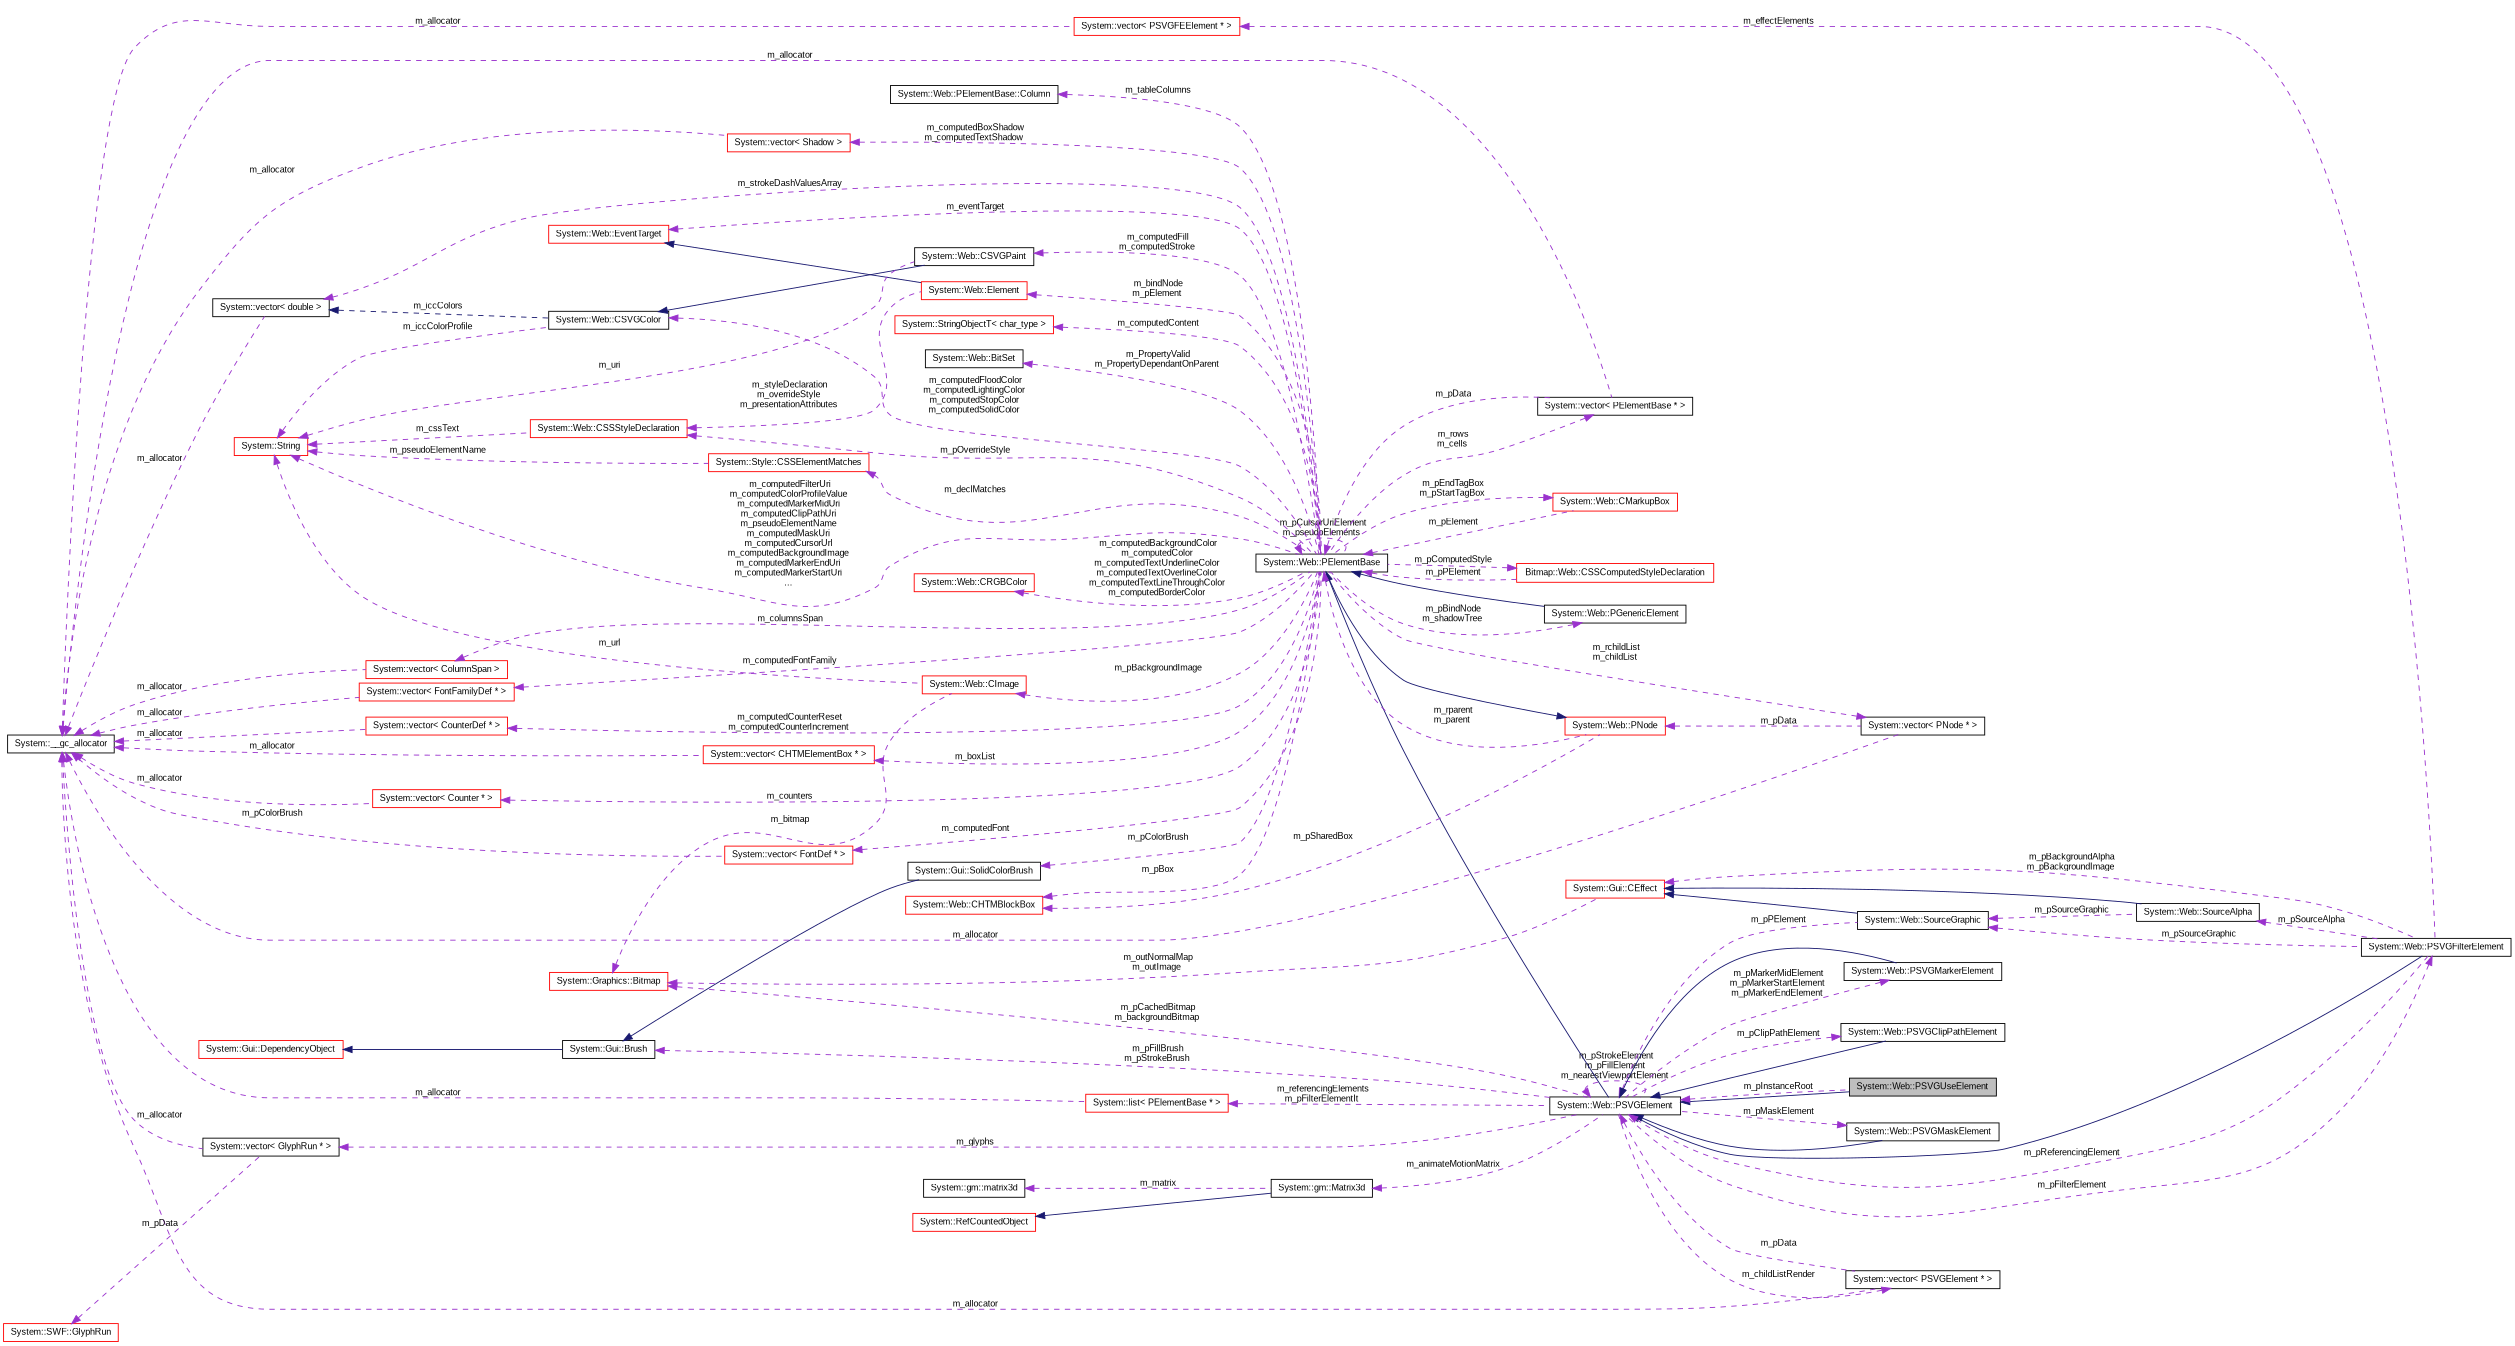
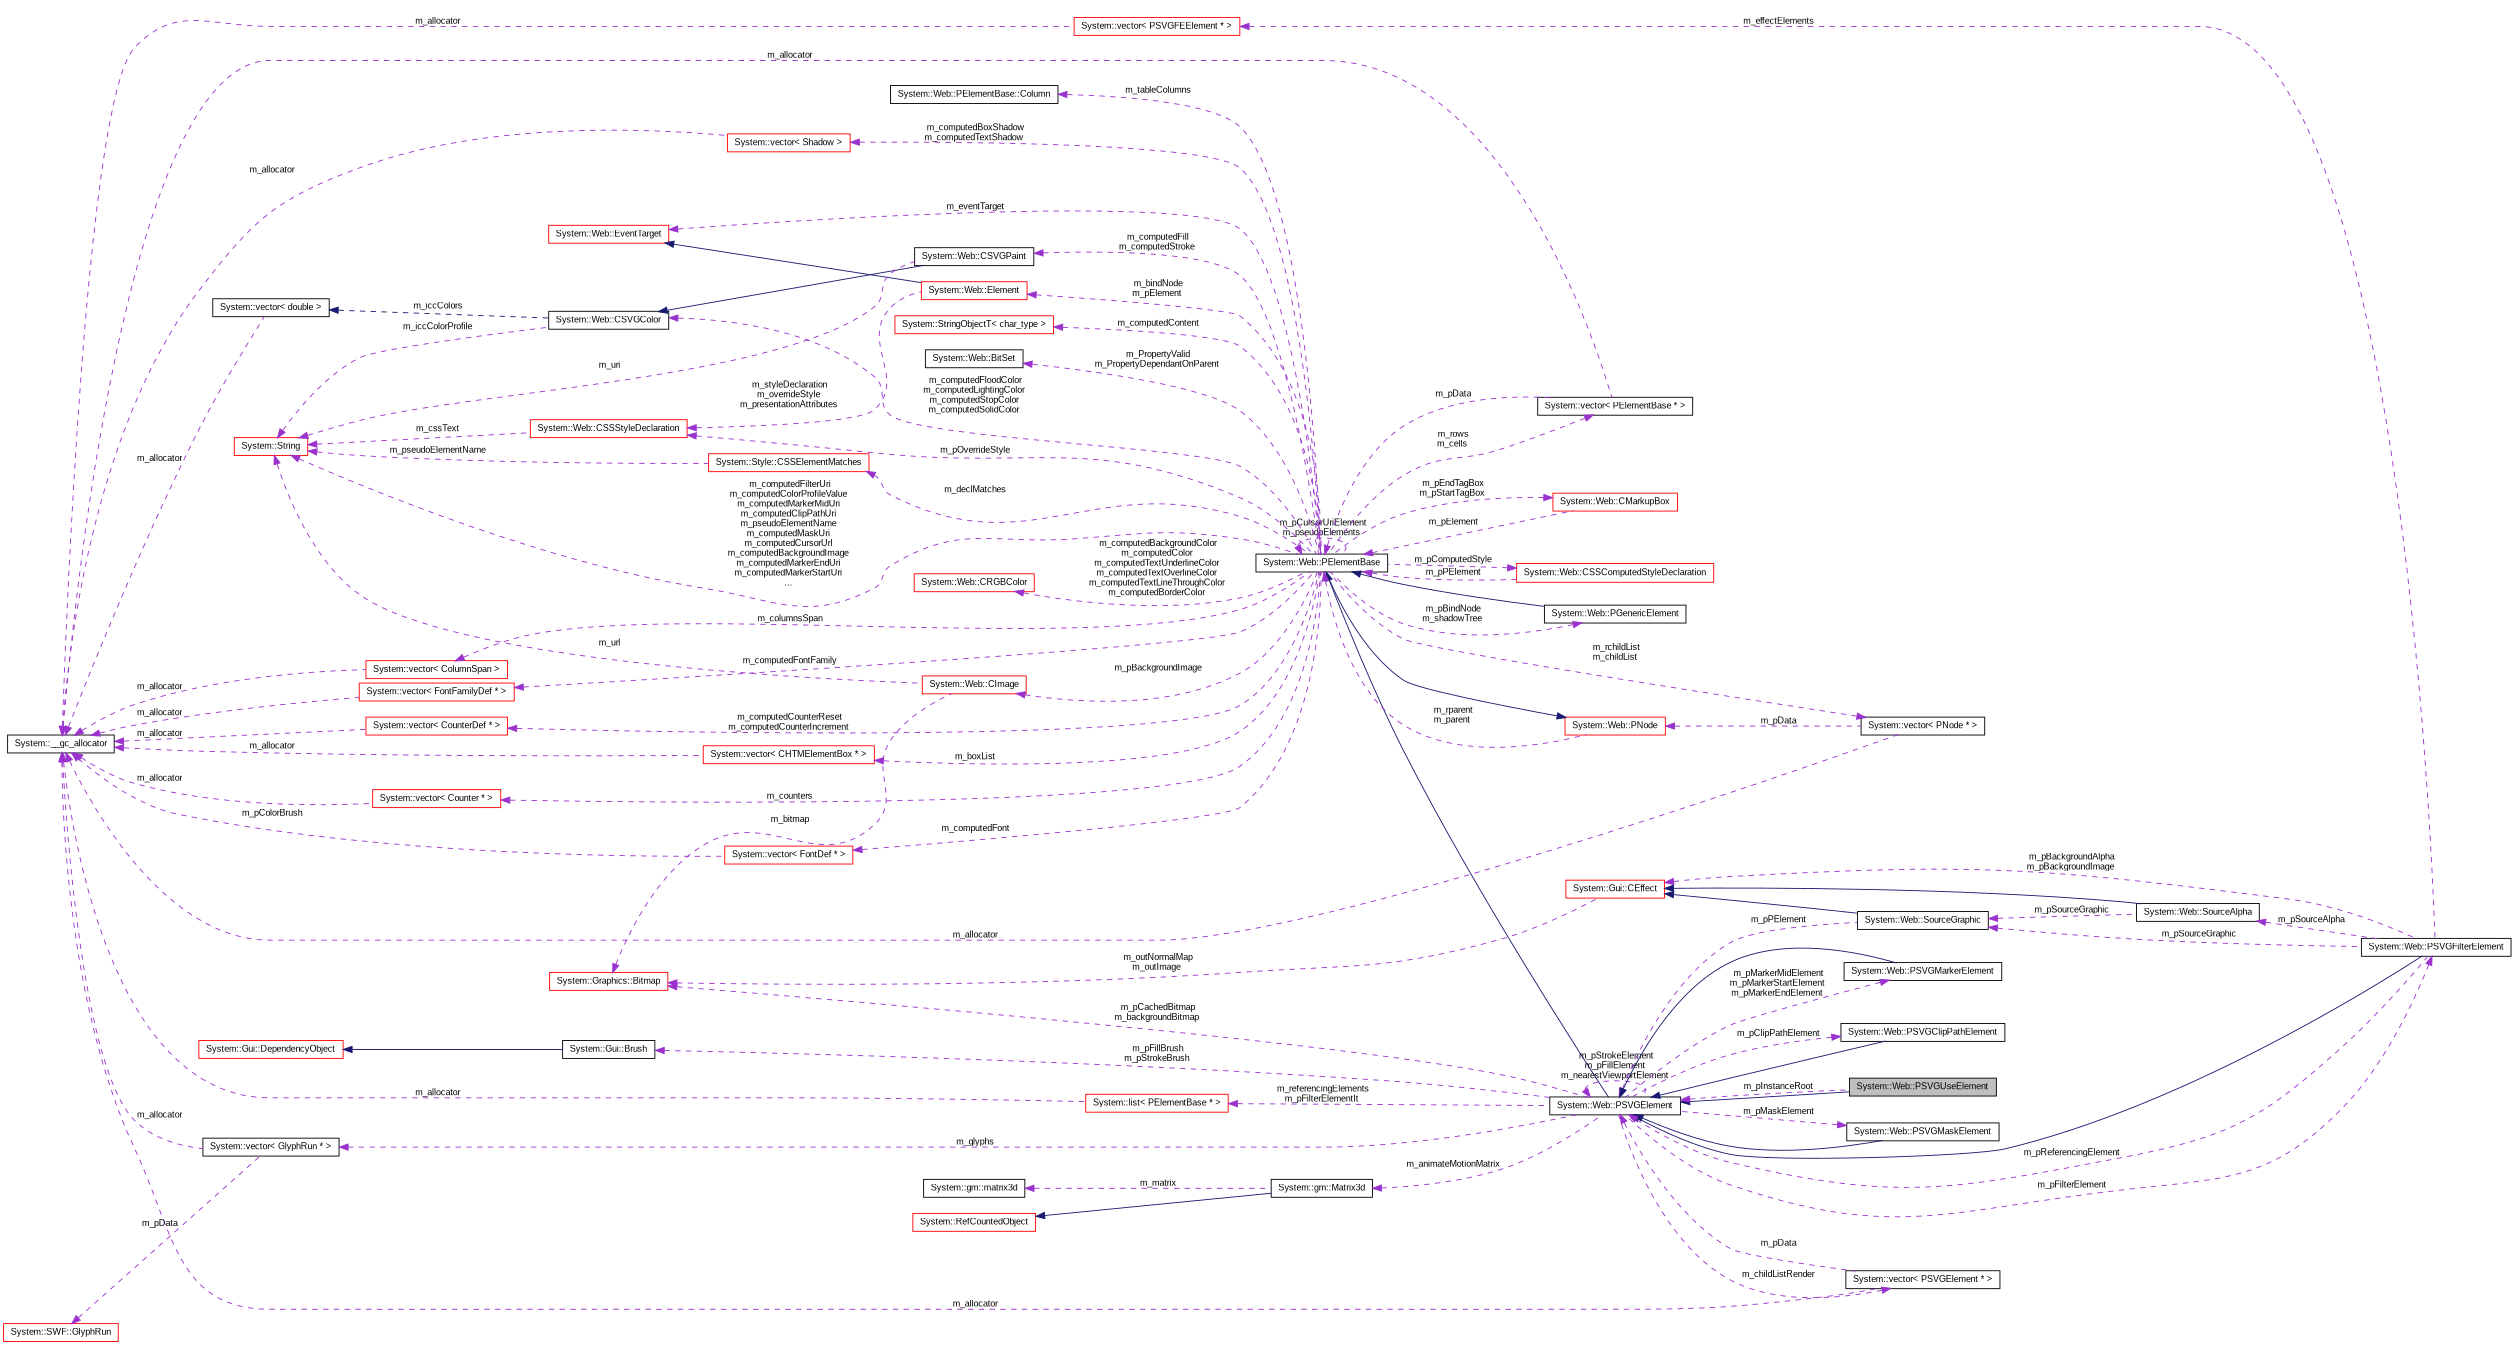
(959, 185) -> none
(1615, 573) -> (1615, 573)
(974, 871) -> none
(974, 905) -> none
